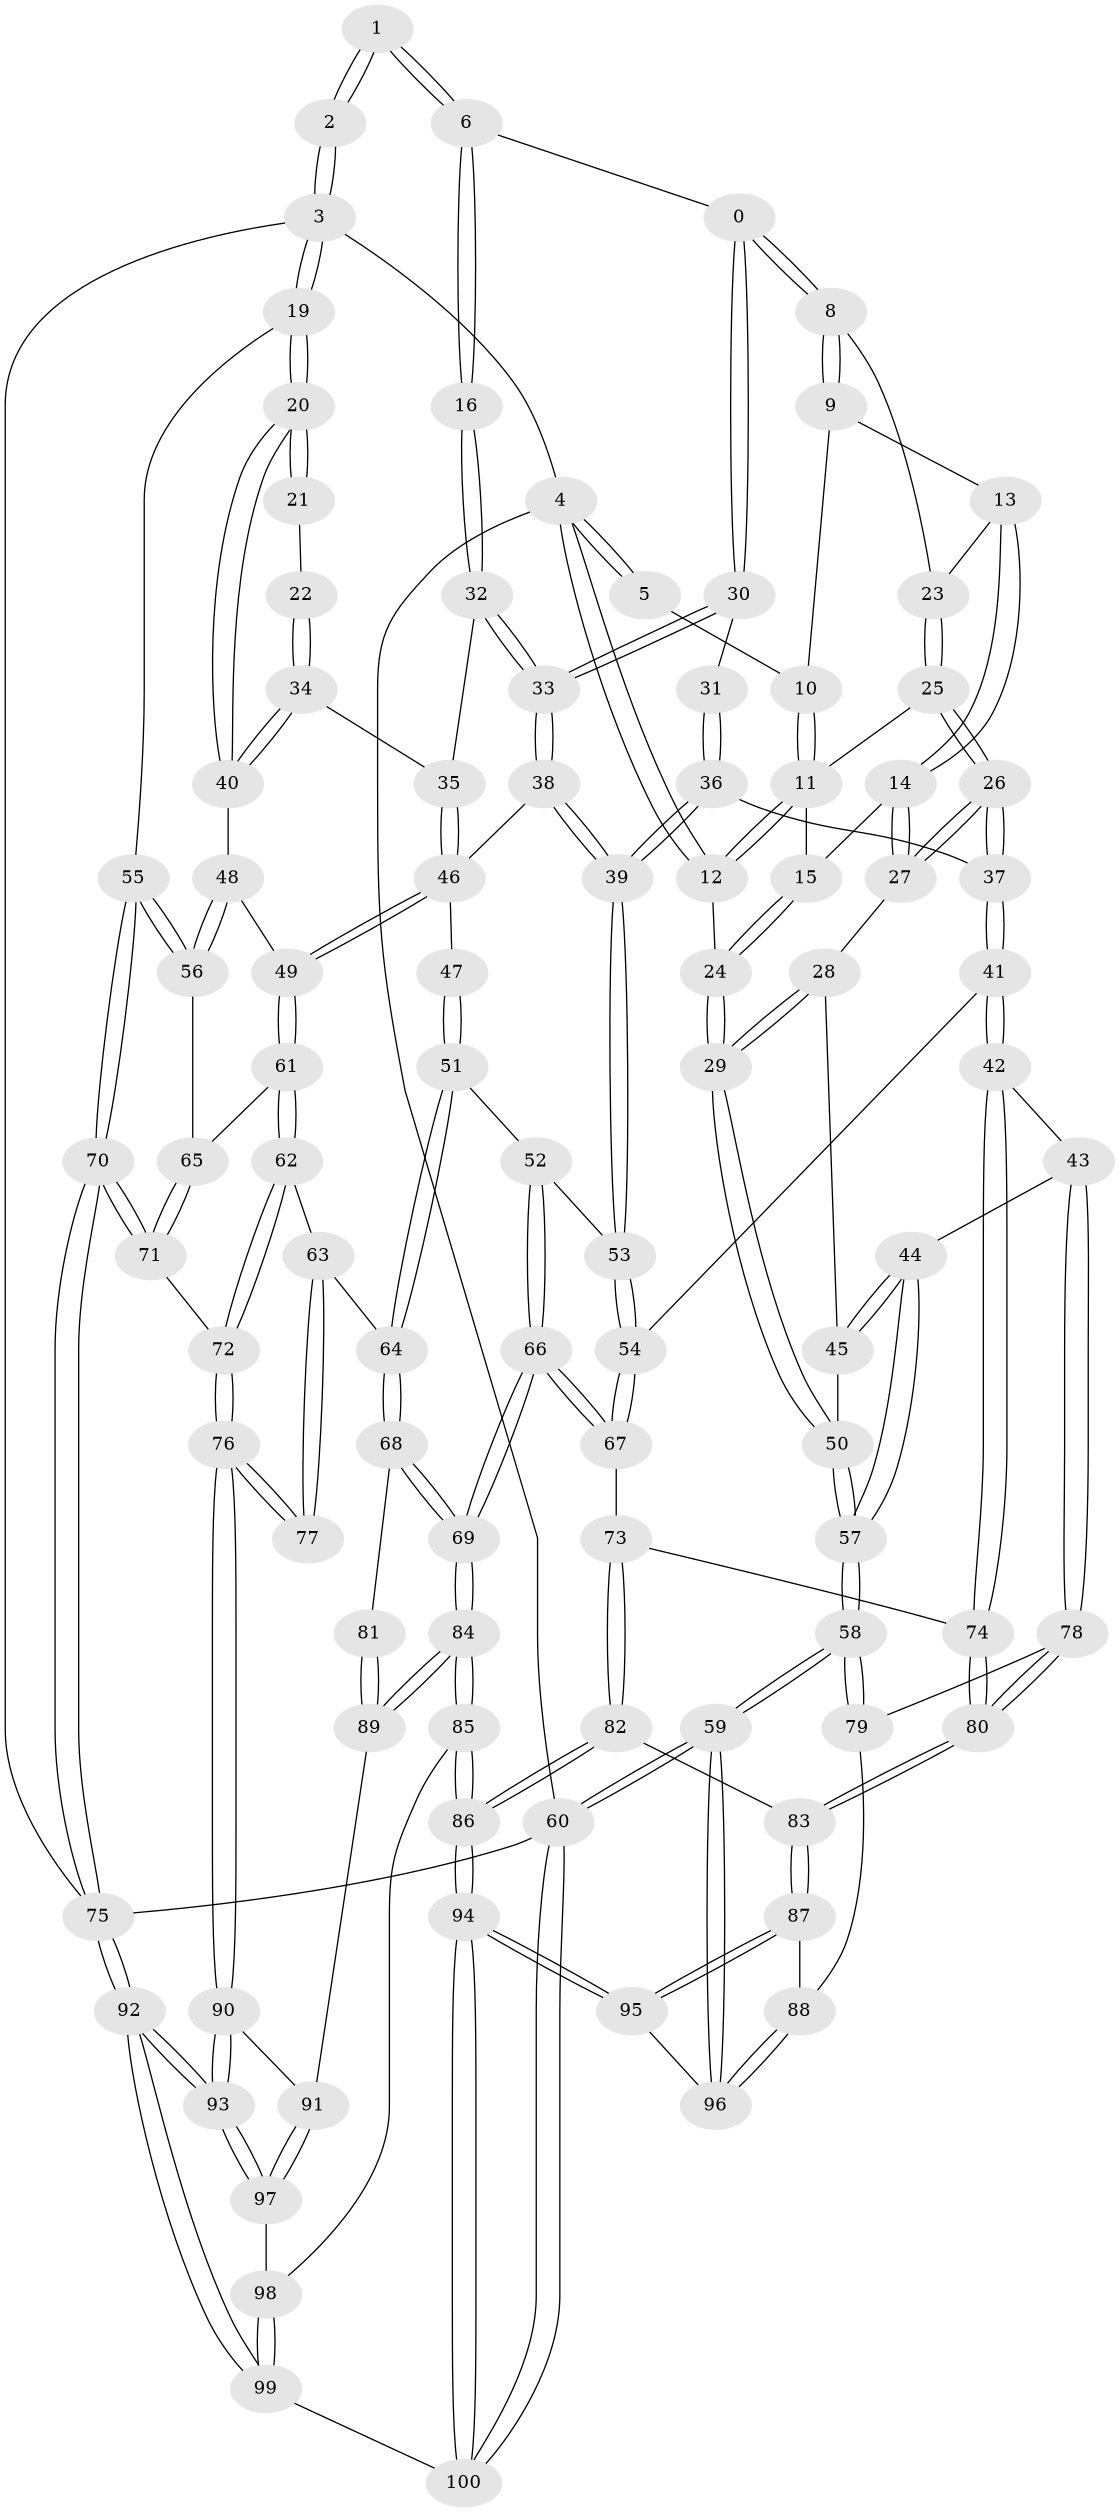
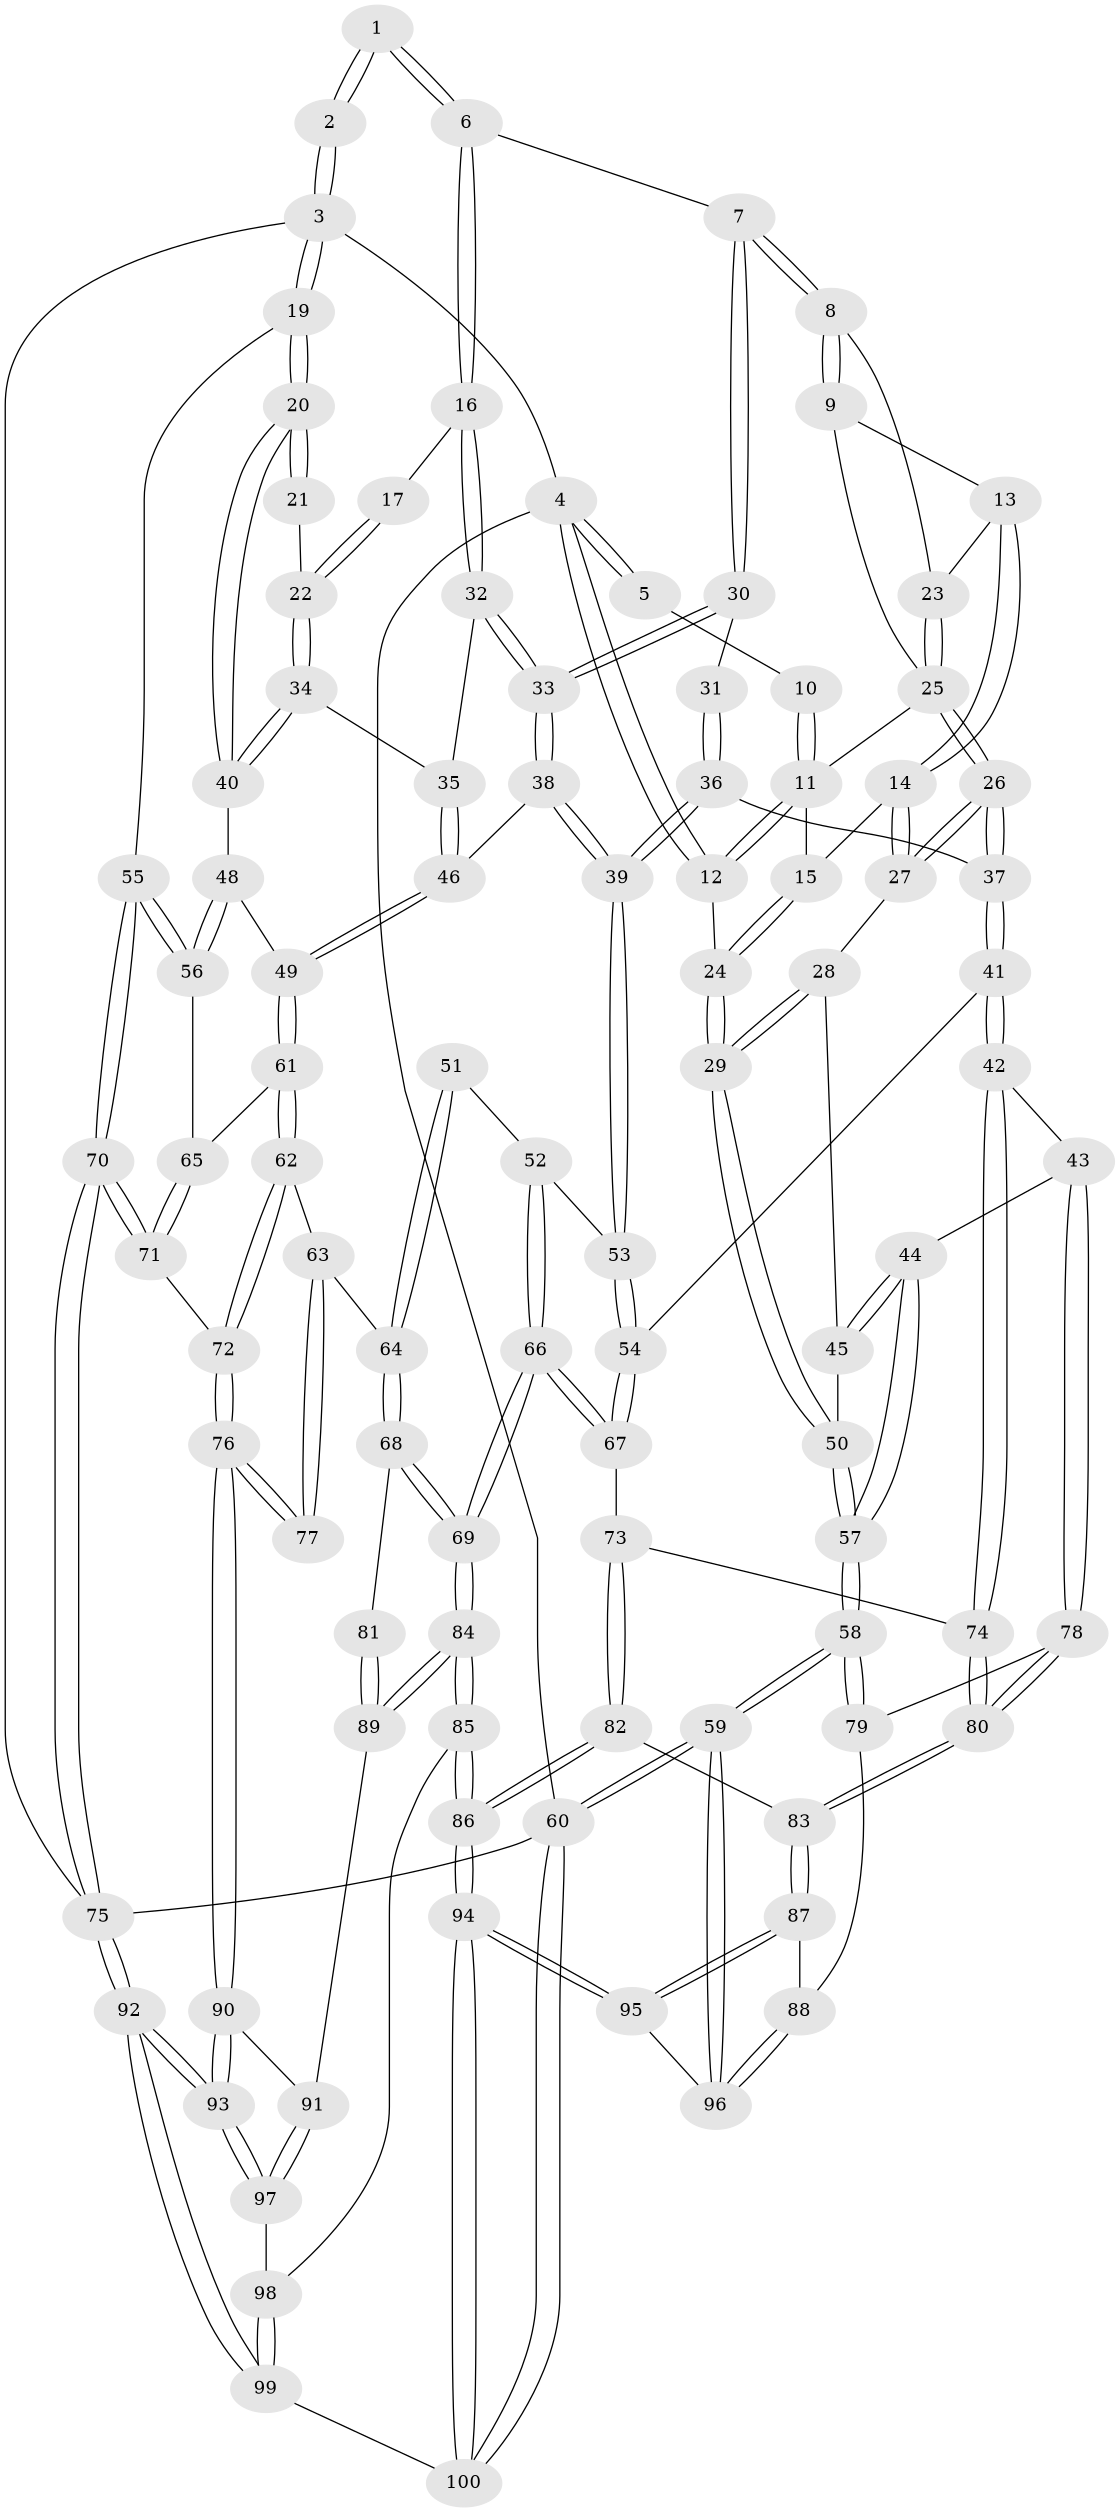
(739, 218) -> (739, 218)
none -> (393, 501)
(819, 548) -> (863, 554)
(452, 973) -> none
